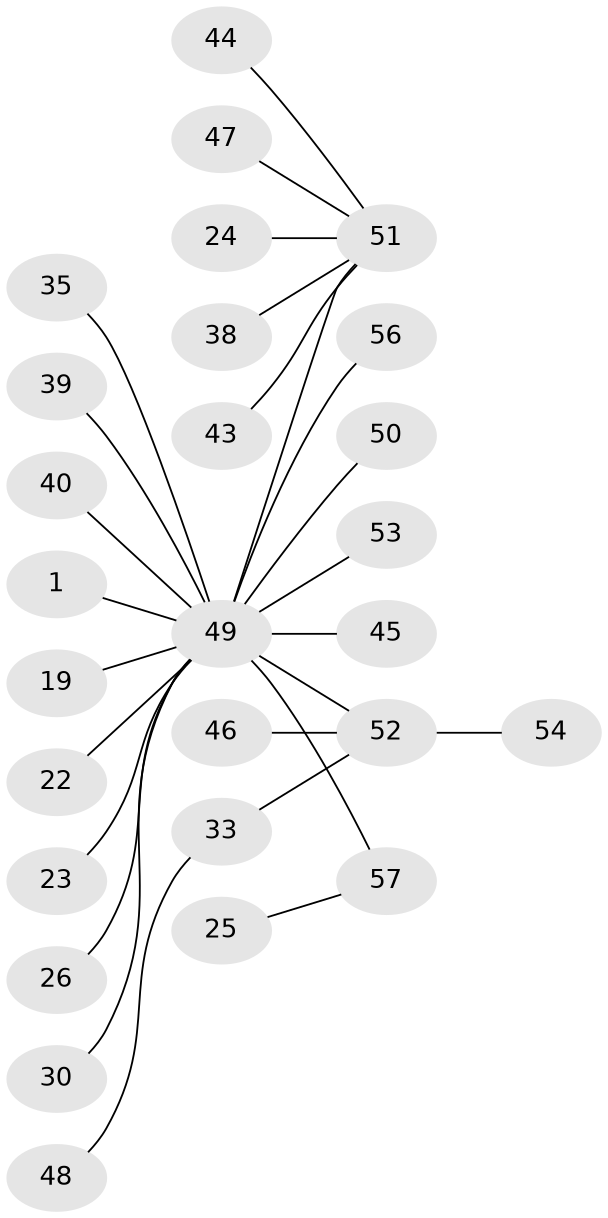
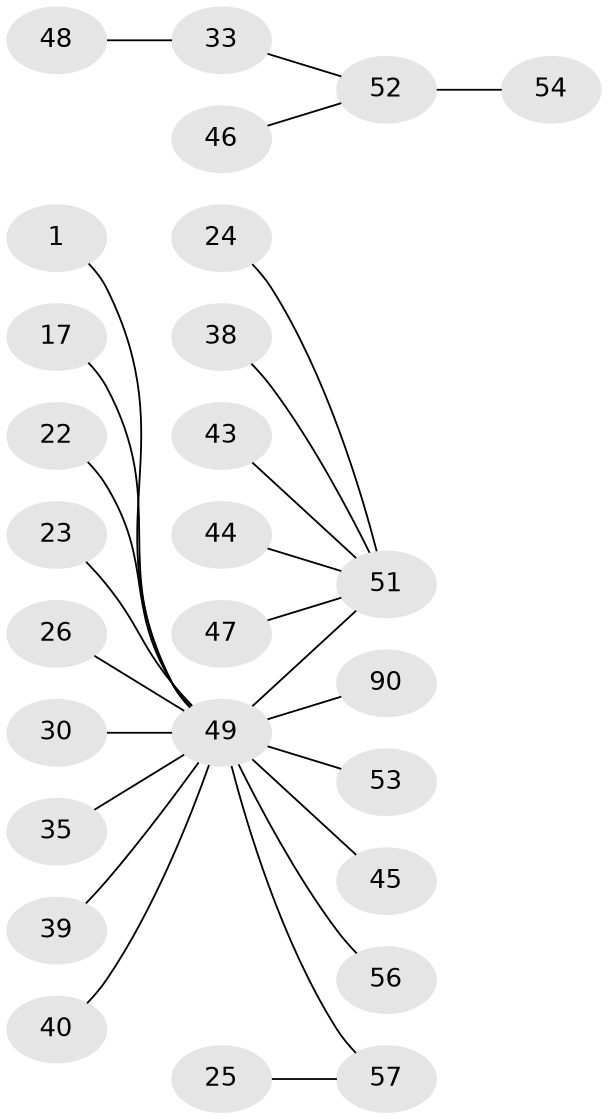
(387, 436) -> (387, 683)
(57, 683) -> (57, 337)
(304, 683) -> none
